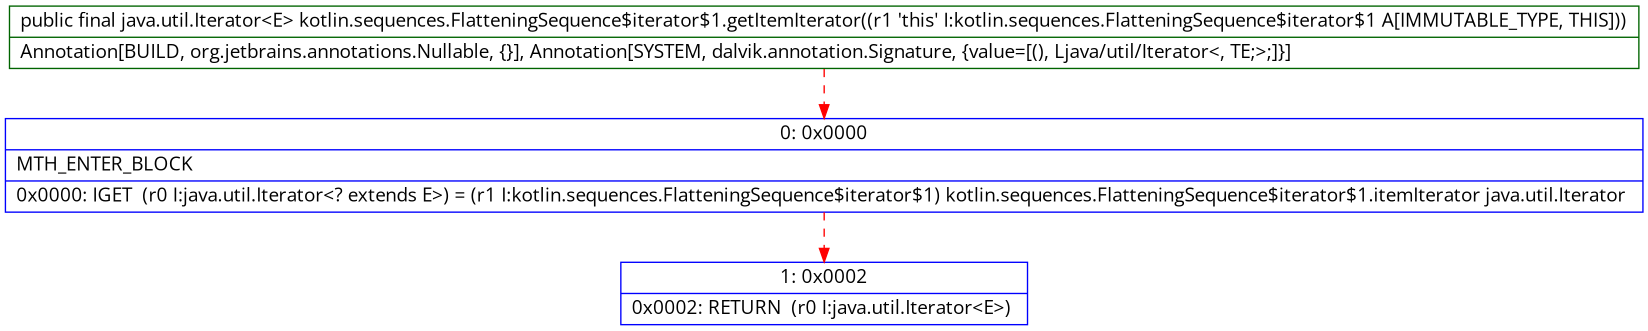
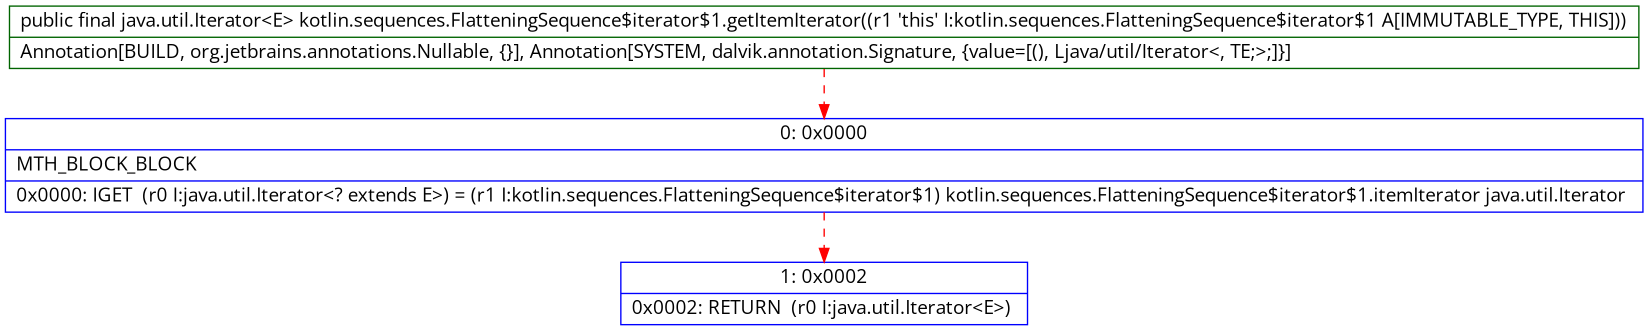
(104, 165) -> (106, 165)
